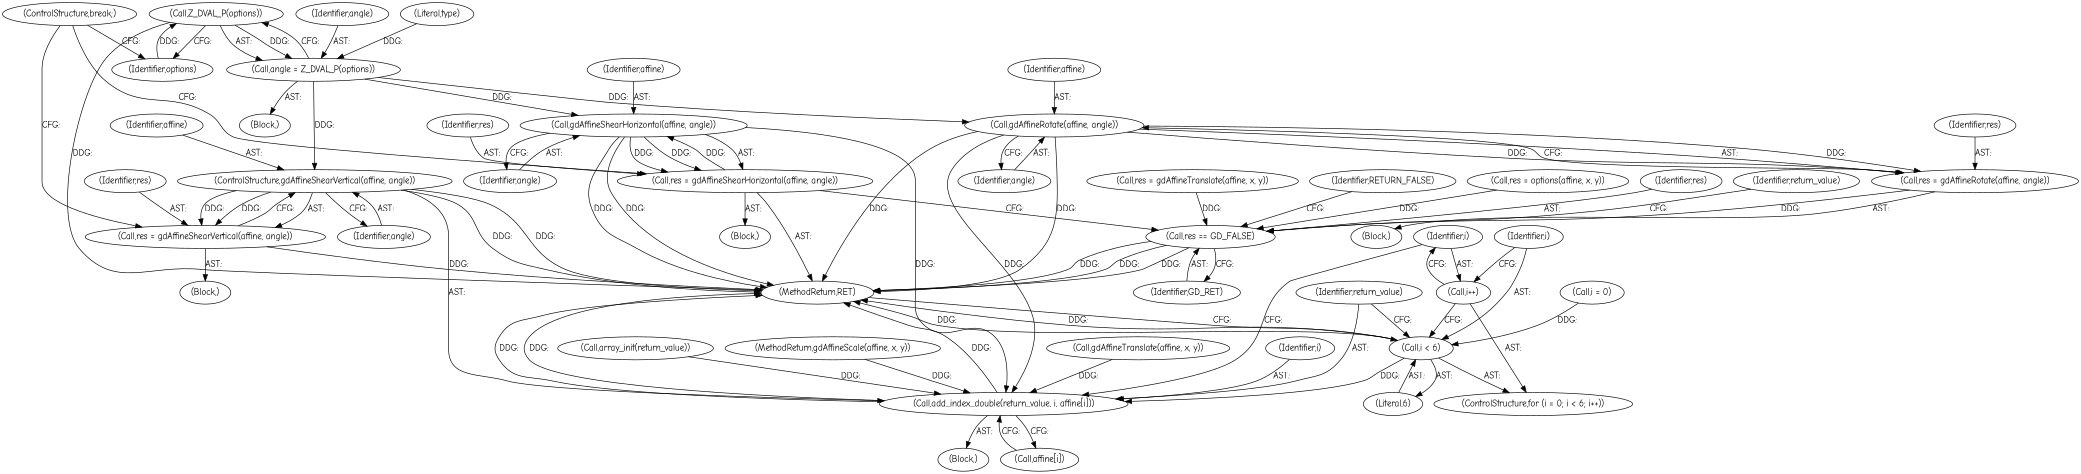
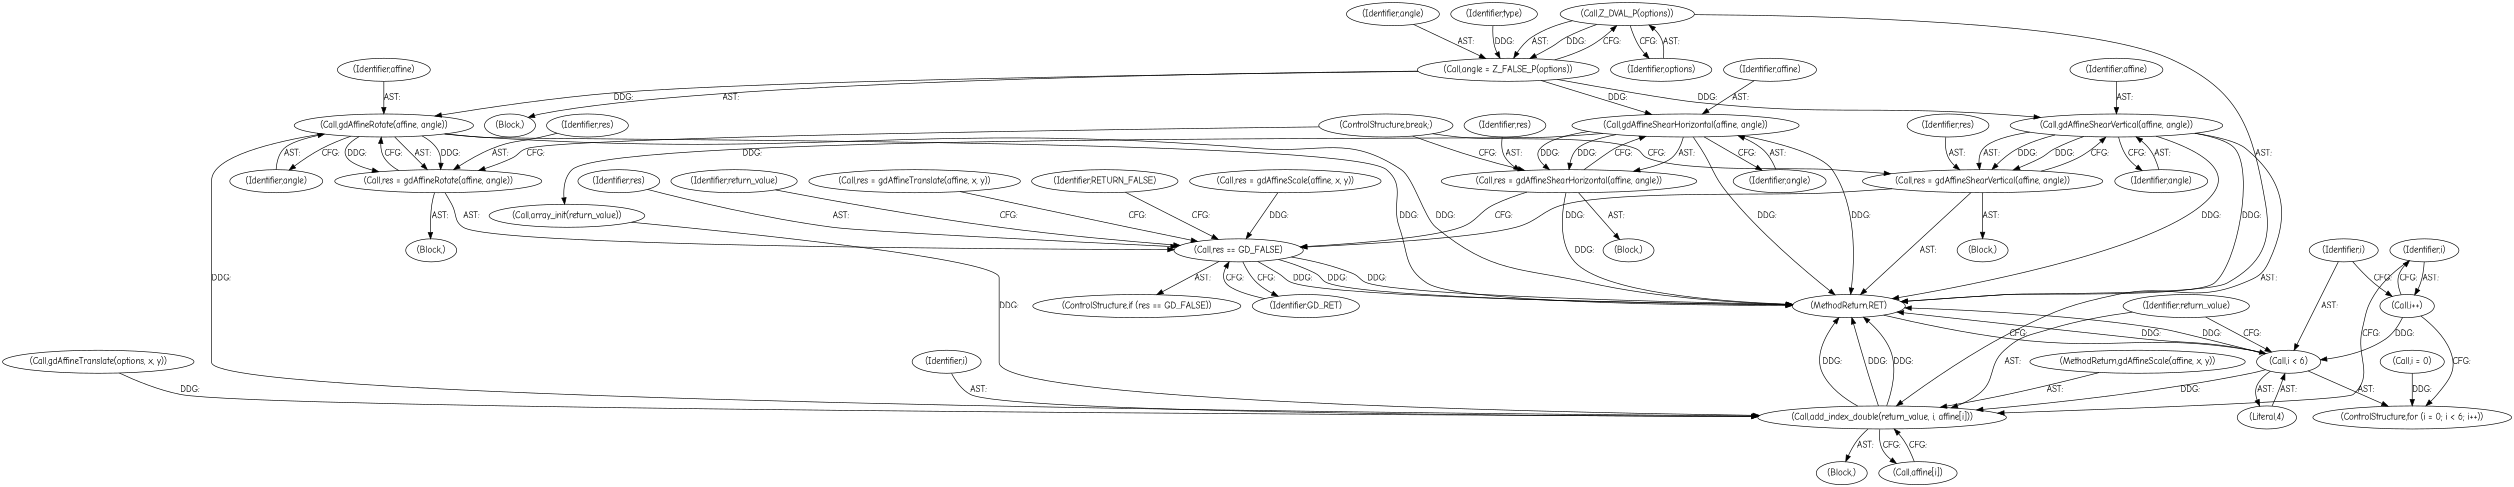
(437, 14) -> (1494, 14)
(113, 40) -> (899, 133)
(171, 42) -> (1673, 42)
(314, 70) -> (1508, 70)
(84, 153) -> (2265, 153)
(717, 153) -> (1625, 153)
(315, 181) -> (2116, 125)
(1548, 181) -> (1285, 181)
none -> (1596, 199)
(1213, 209) -> (1139, 216)
(1792, 209) -> (473, 216)
(915, 224) -> (1178, 139)
(805, 237) -> (1586, 250)
(460, 265) -> (1930, 250)
(1201, 265) -> (1236, 278)
none -> (1137, 306)
(1455, 320) -> (2406, 334)
(1521, 331) -> (2412, 386)
(1138, 348) -> (98, 362)
(1515, 348) -> (2463, 362)
(943, 376) -> (2057, 390)
(1393, 404) -> (2267, 417)
